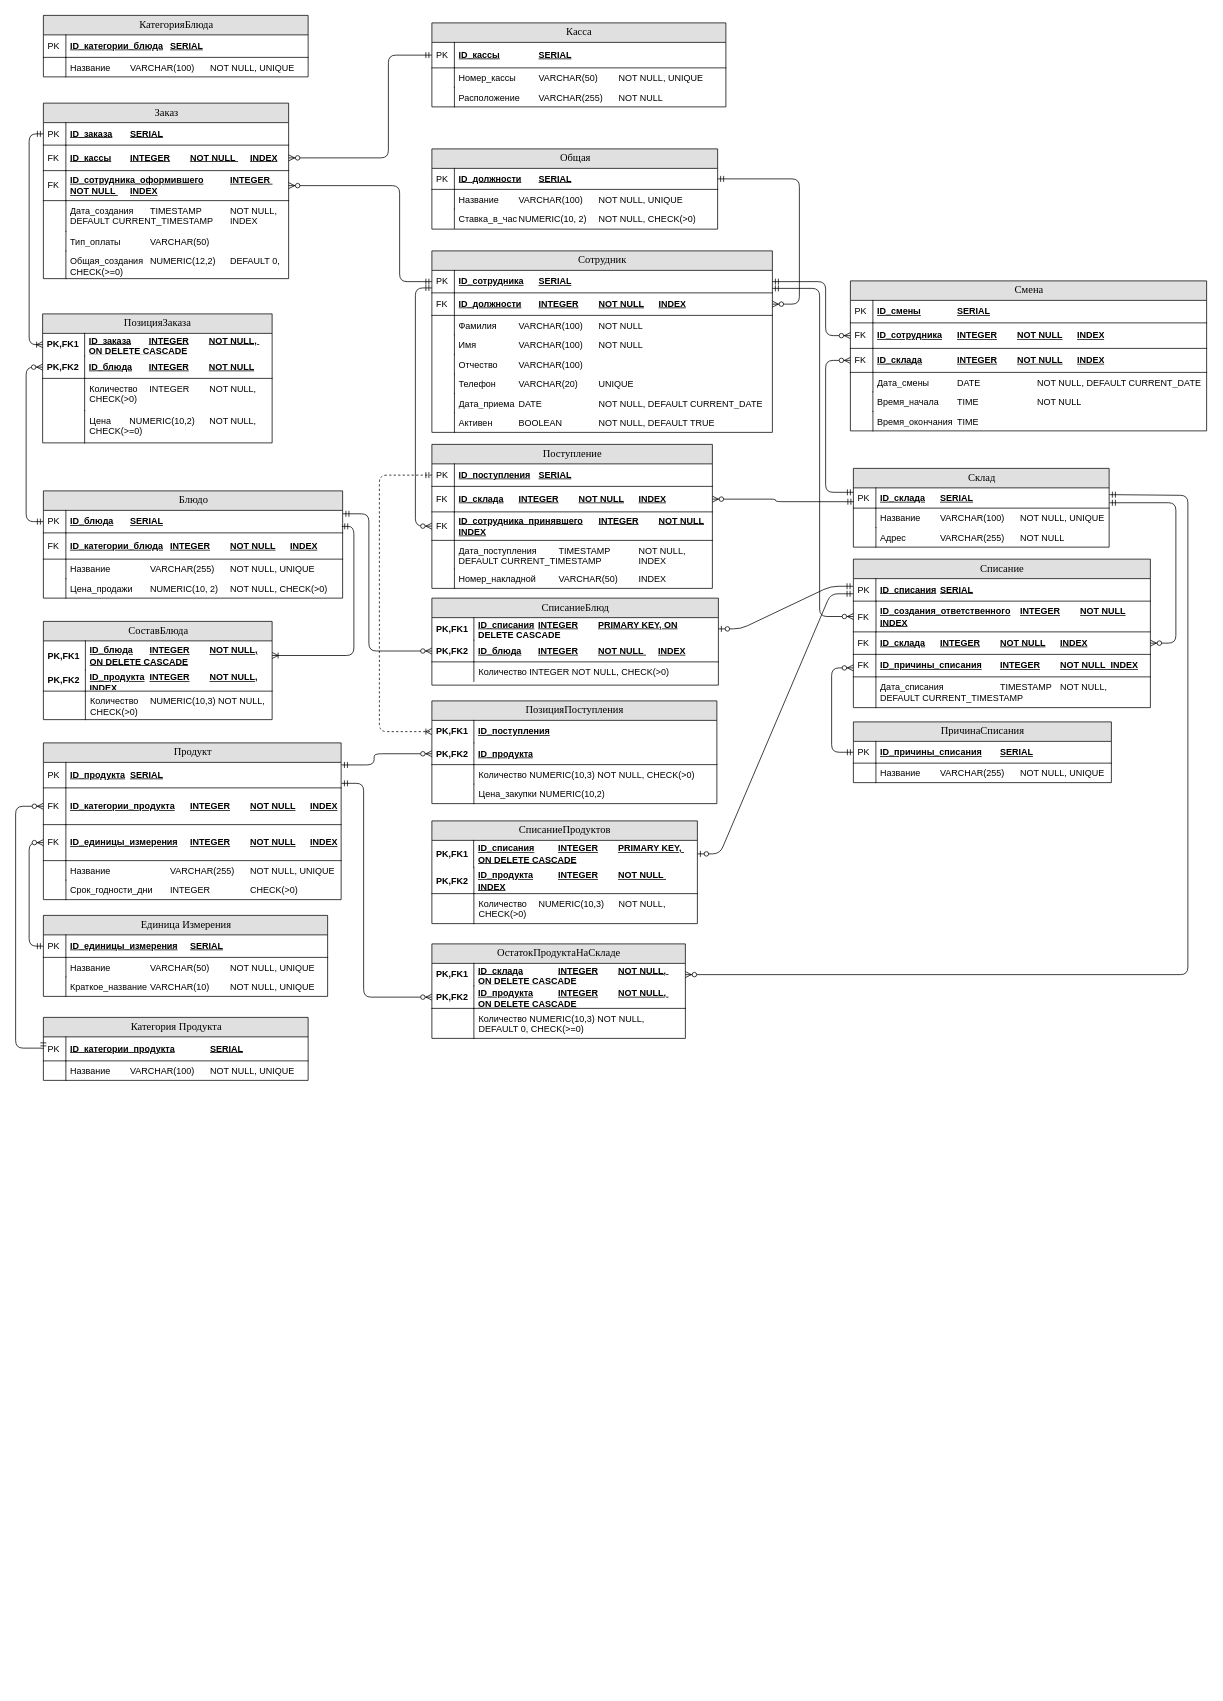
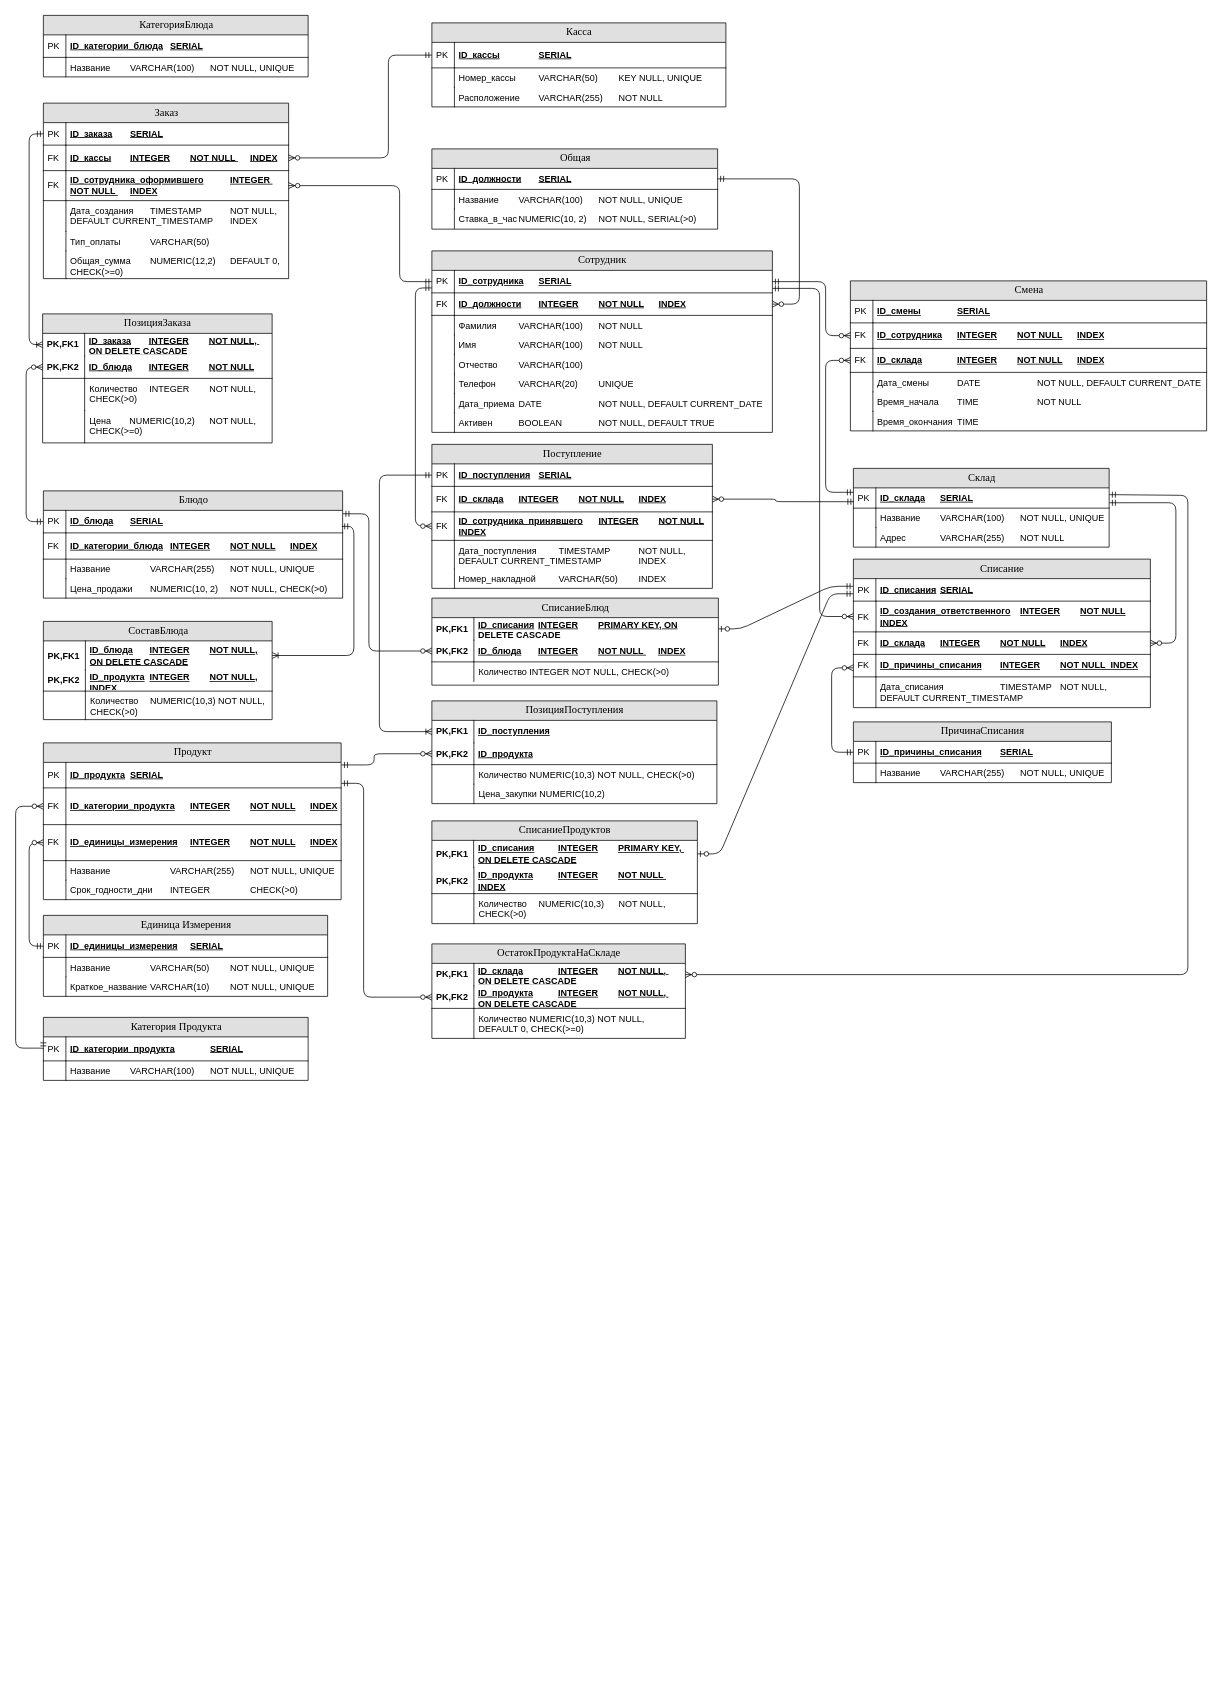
(558, 79) -> (558, 79)
(571, 220) -> (574, 220)
(178, 267) -> (178, 267)
(379, 606) -> (379, 606)
